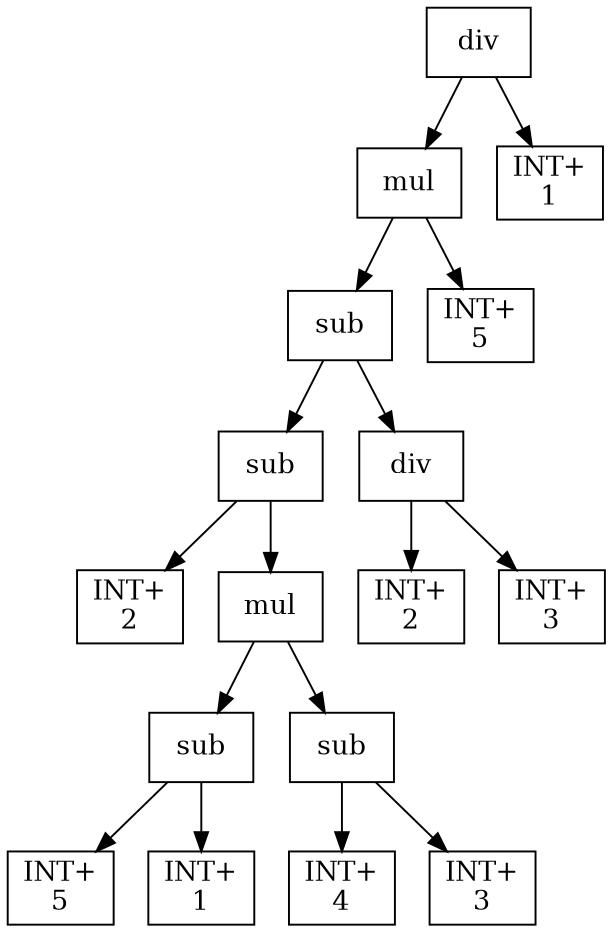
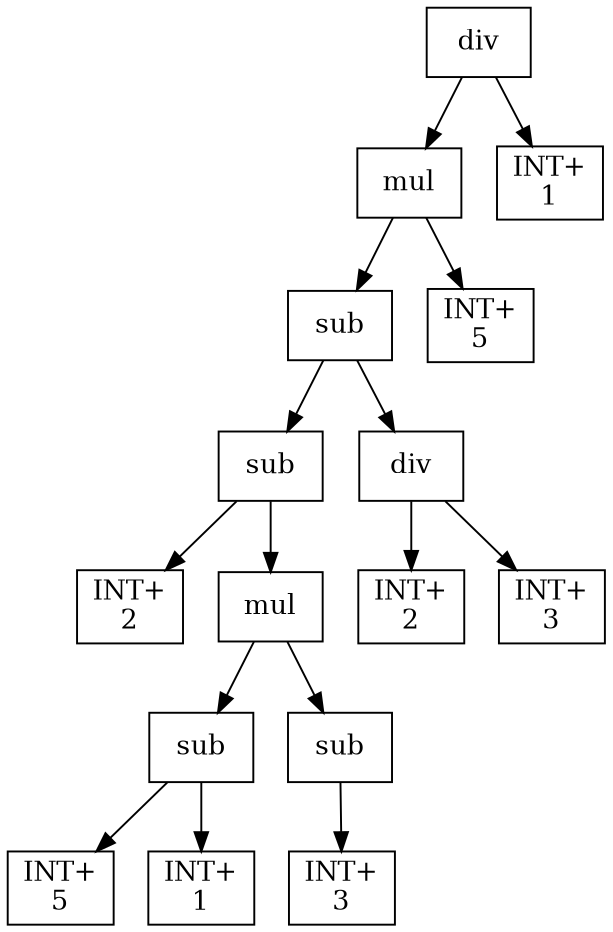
(342, 888) -> none
